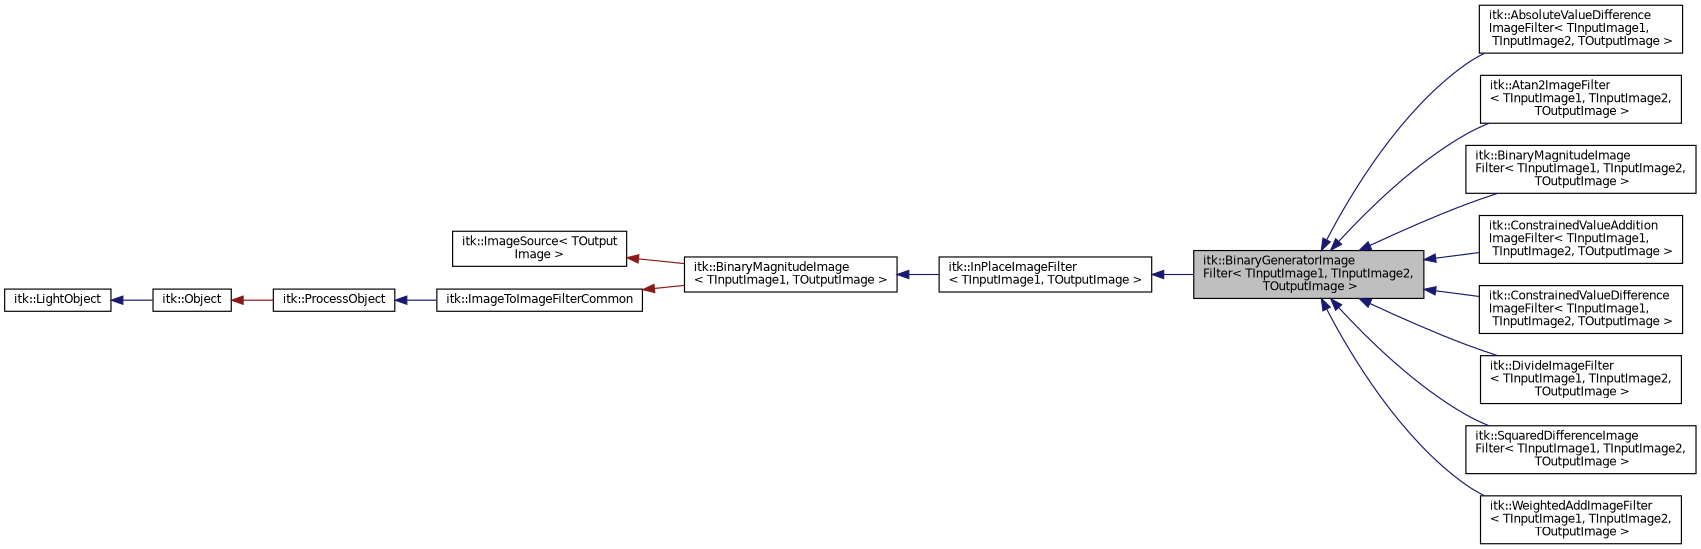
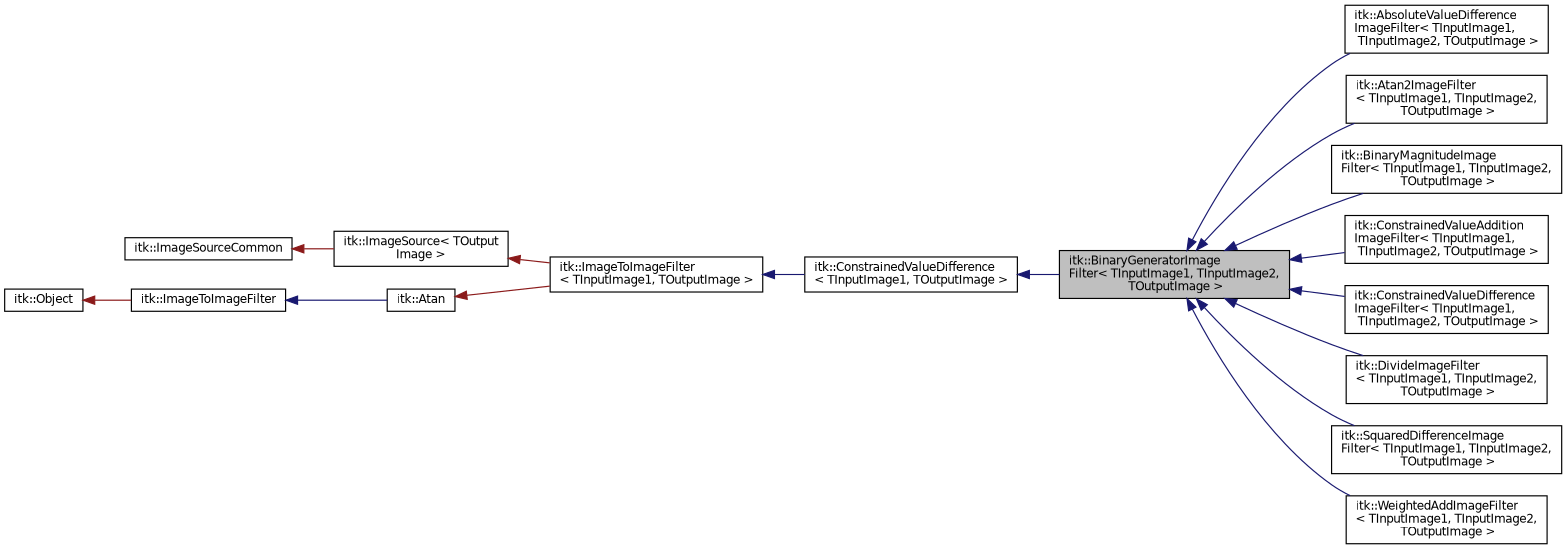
none -> (208, 249)
(791, 274) -> (656, 274)
(1045, 274) -> (911, 274)
(58, 300) -> none
(334, 300) -> (208, 300)
(540, 300) -> (421, 300)
